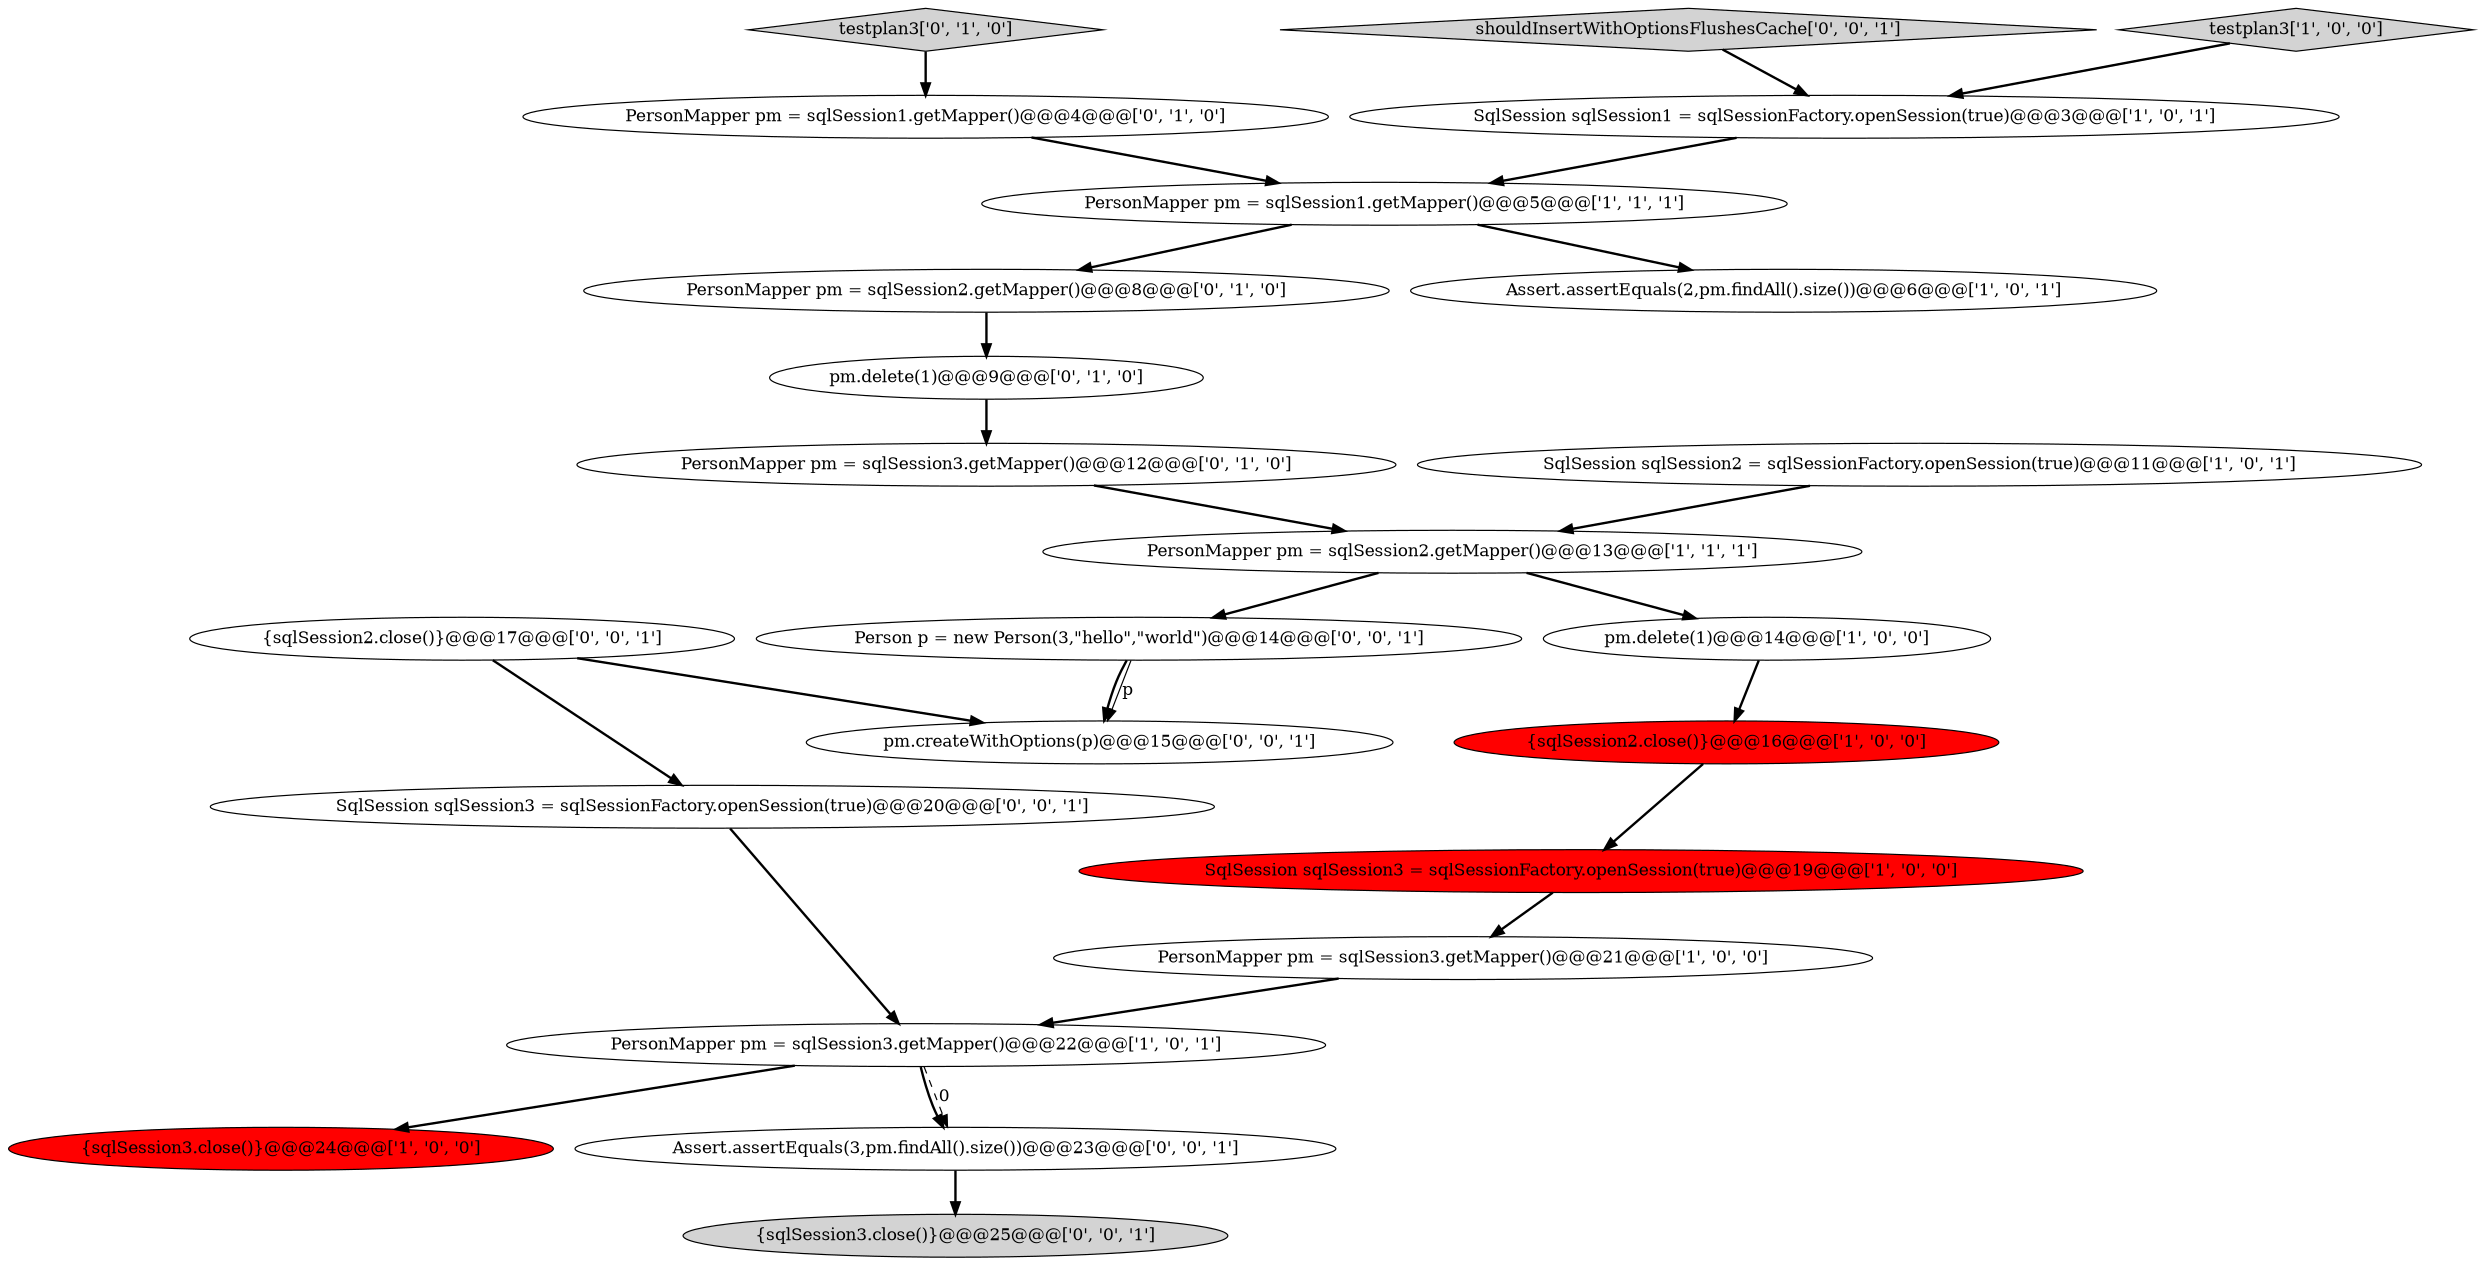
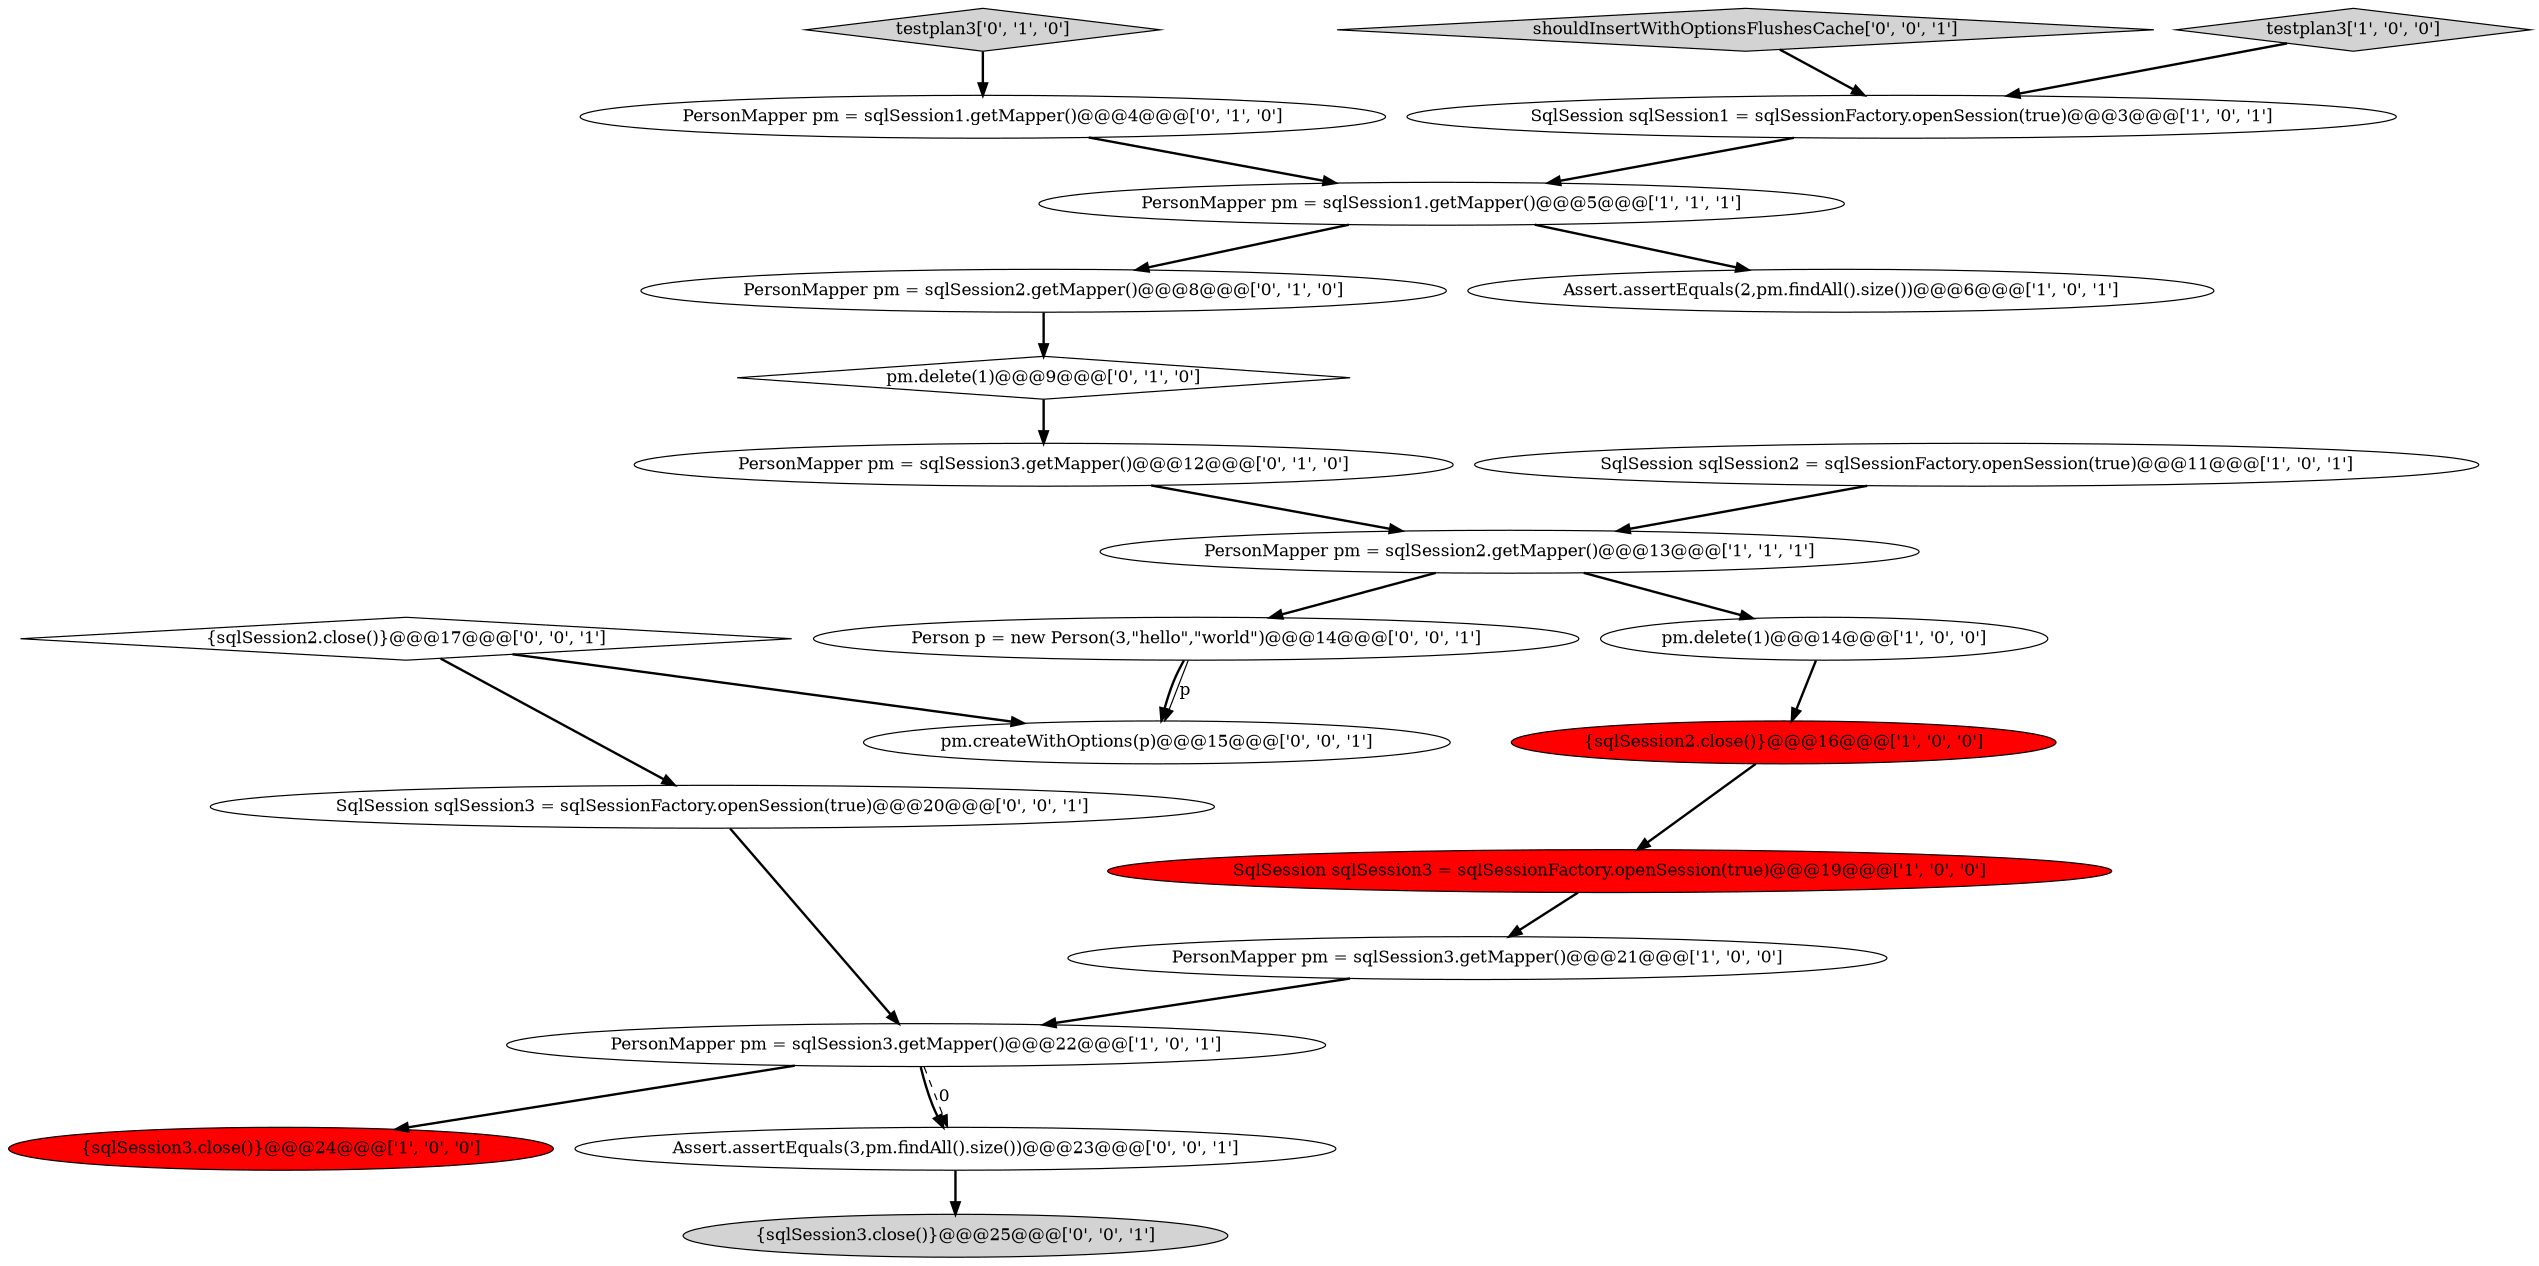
(986, 378) -> (1044, 378)
(462, 639) -> (406, 639)
